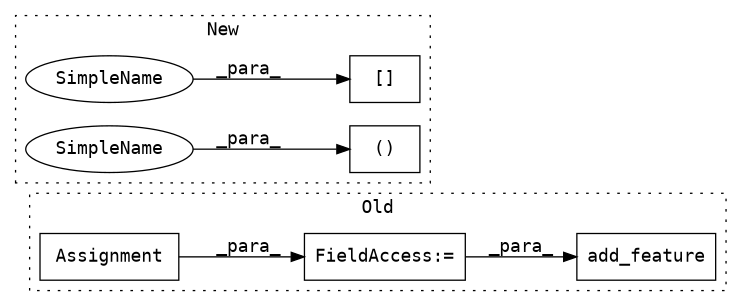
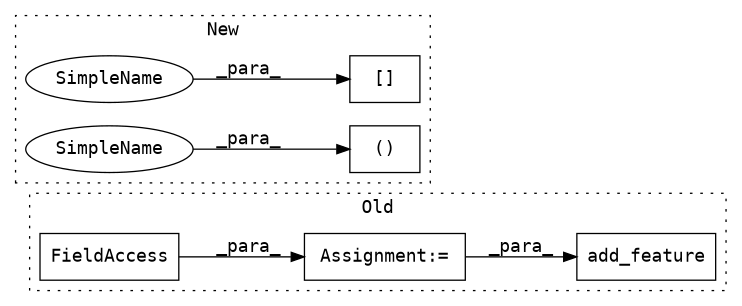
(109, 257) -> (109, 257)
(385, 257) -> (385, 257)
